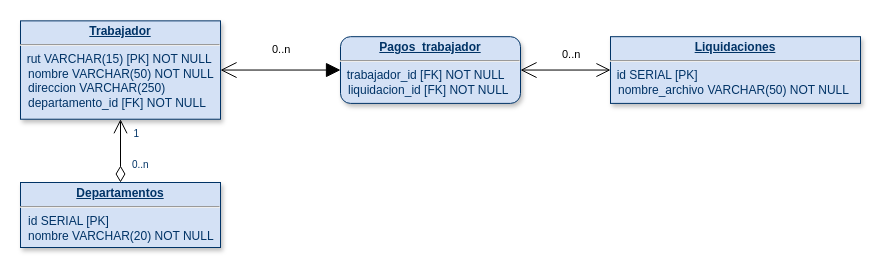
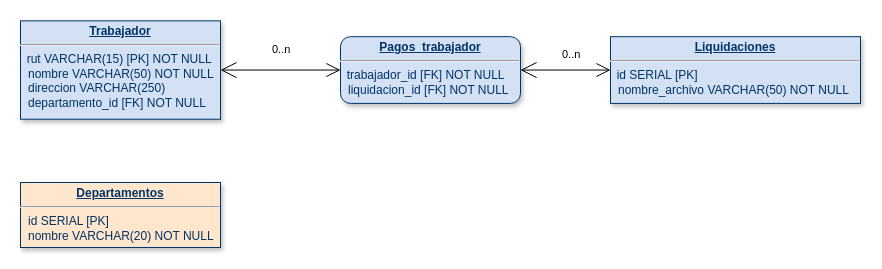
(325, 70) -> (330, 70)
(121, 144) -> none
(121, 215) -> (121, 215)
